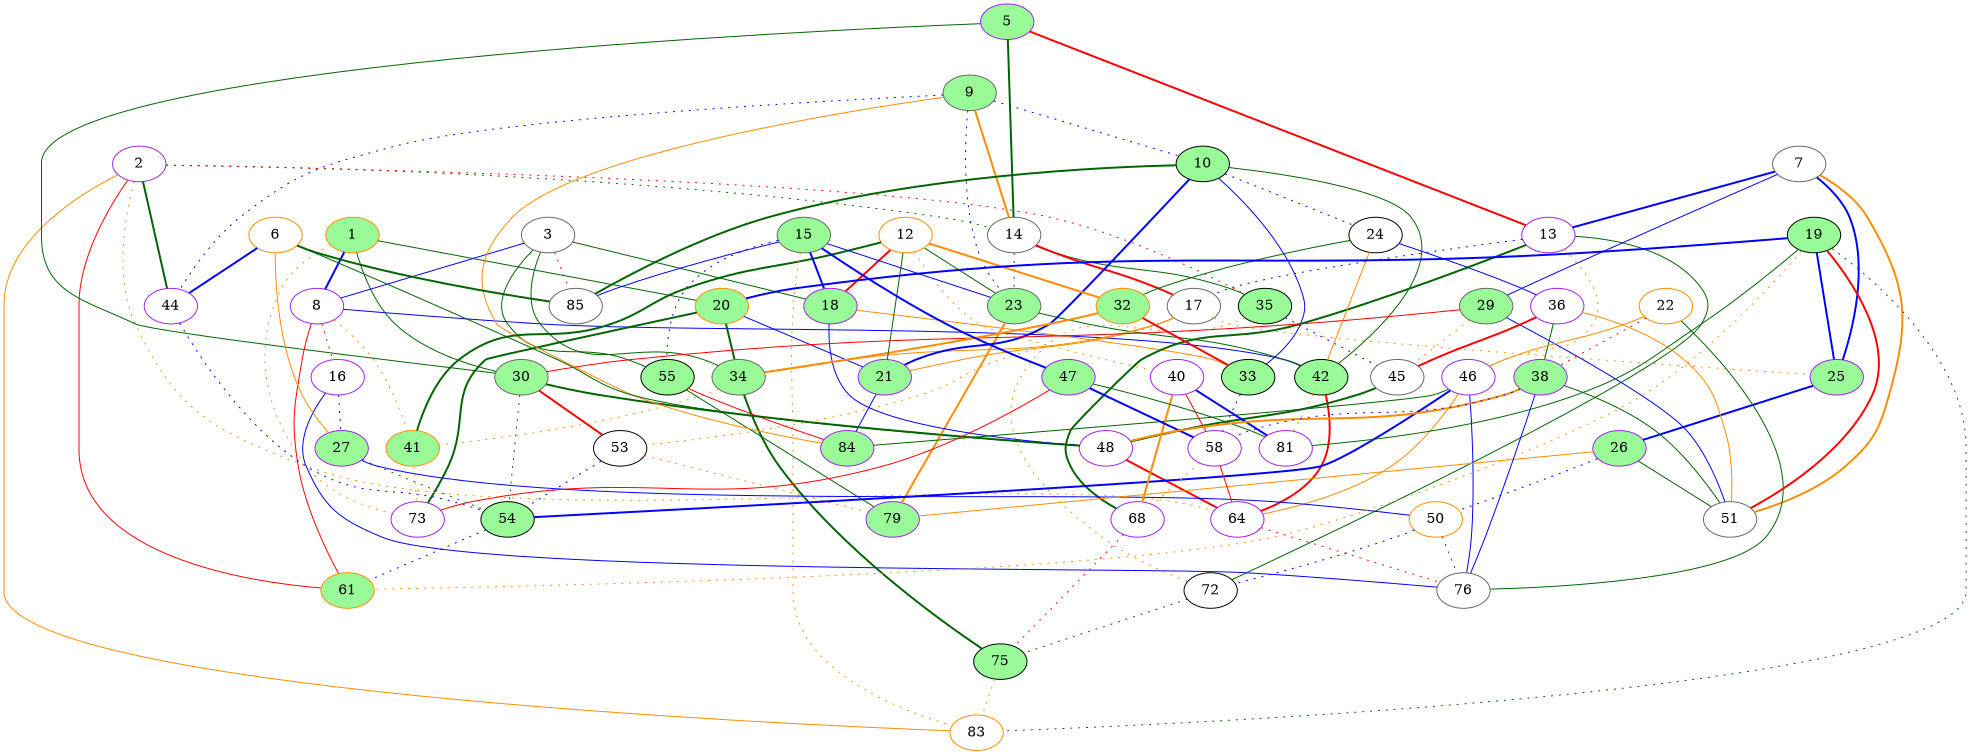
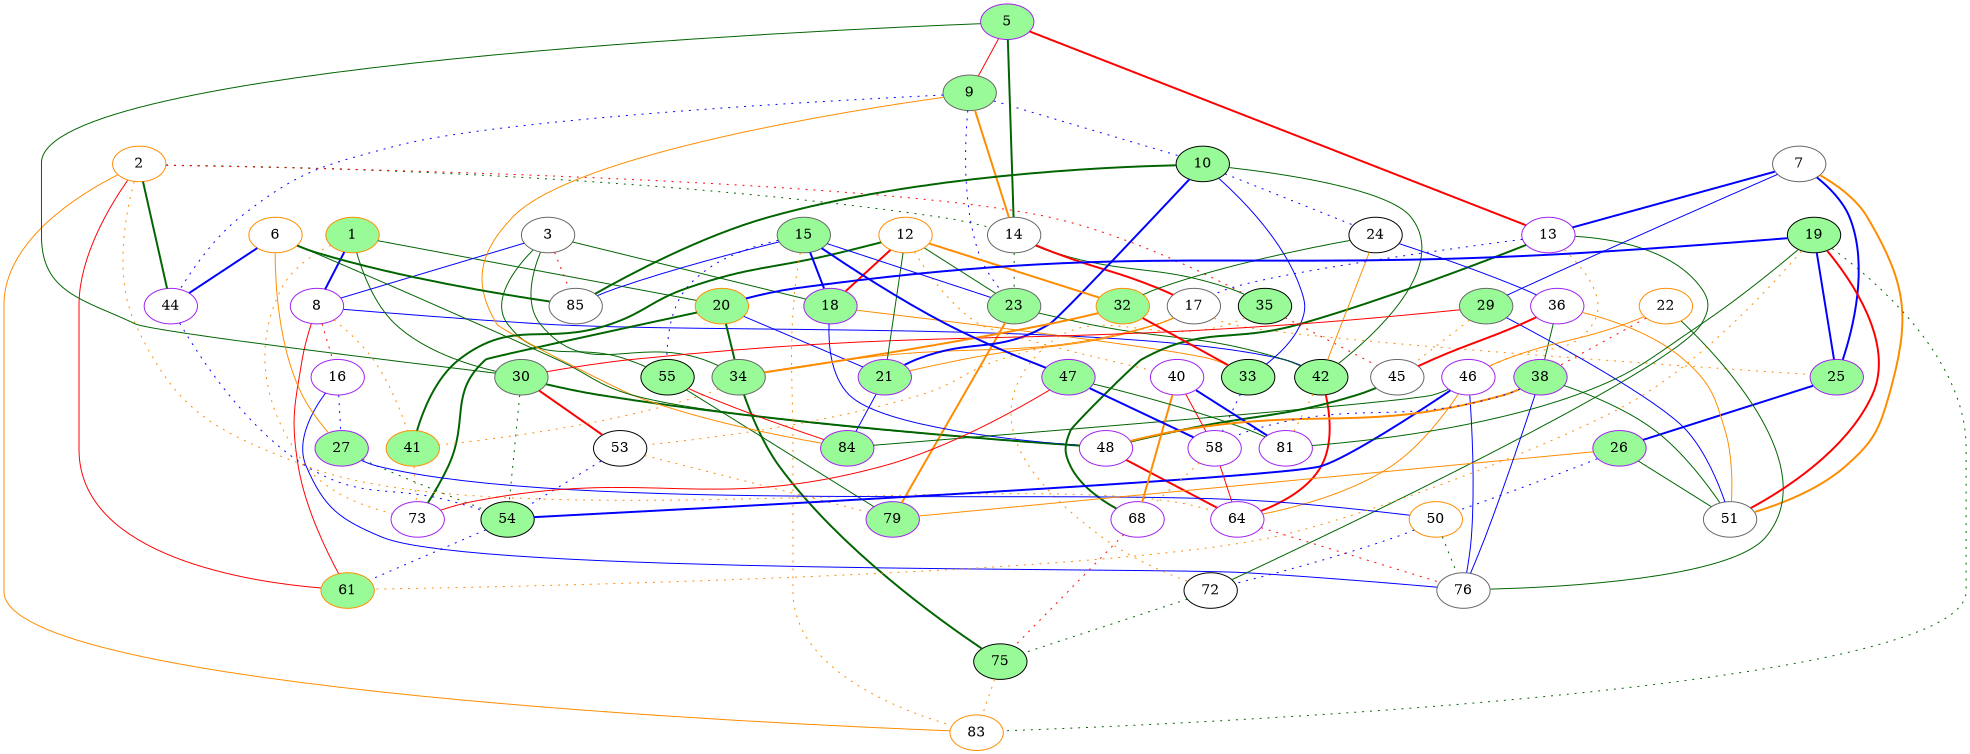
none -> (988, 57)
(139, 164) -> (139, 164)
(1340, 346) -> (1340, 346)
